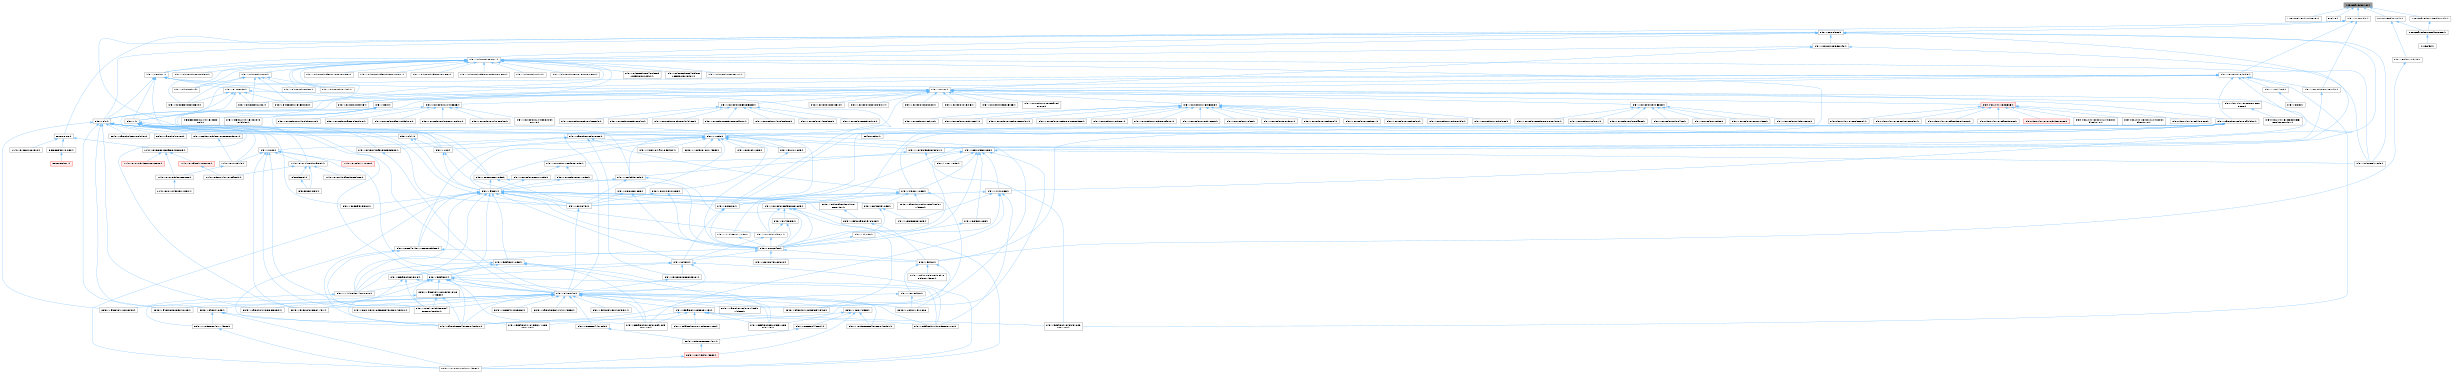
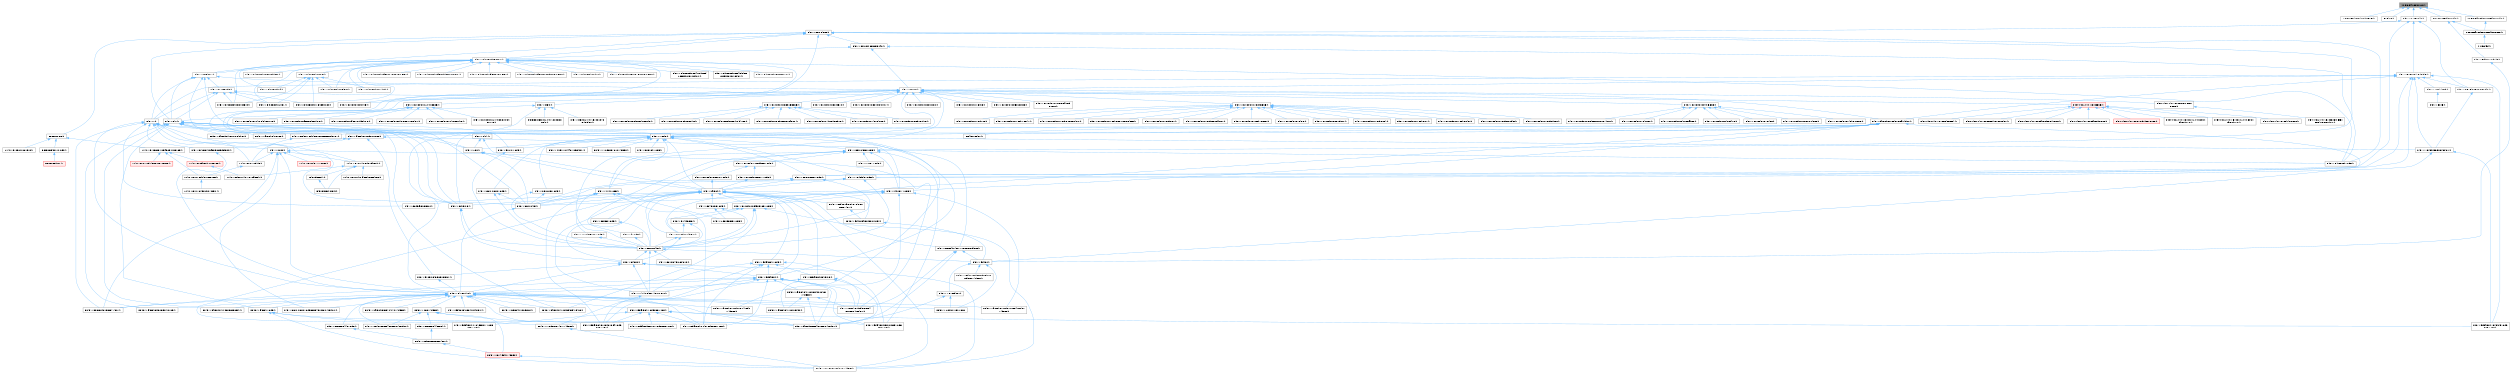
(920, 228) -> none
none -> (766, 301)
